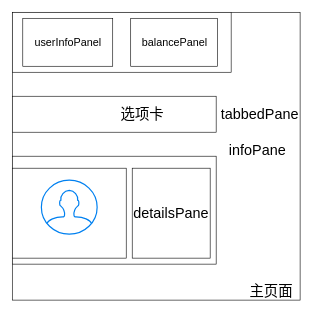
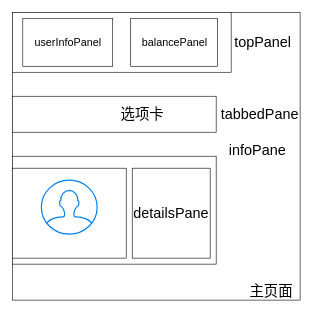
none -> (263, 42)
